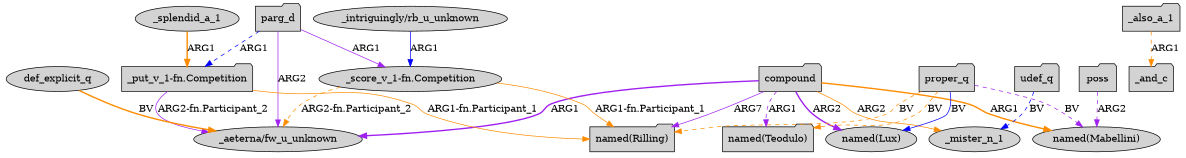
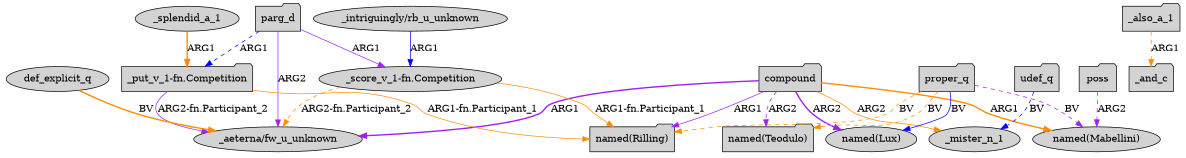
(748, 109) -> (748, 109)
(783, 109) -> (783, 109)
